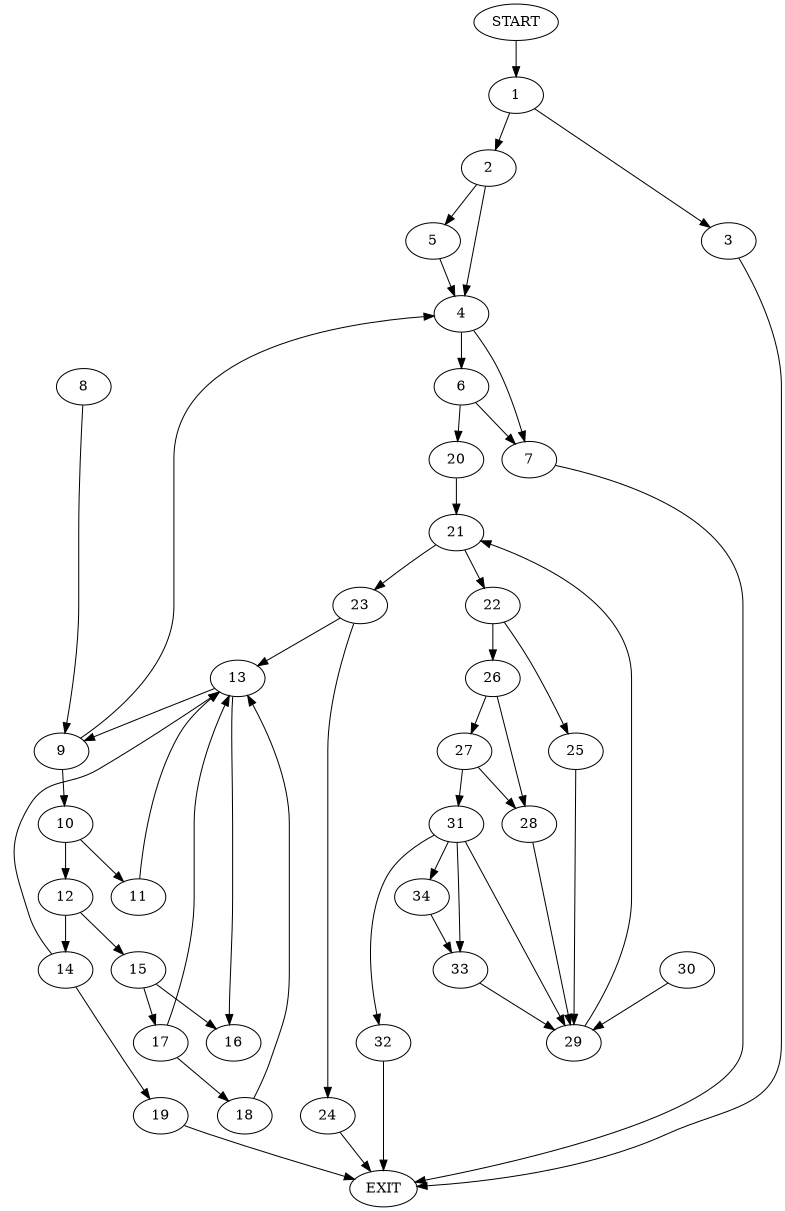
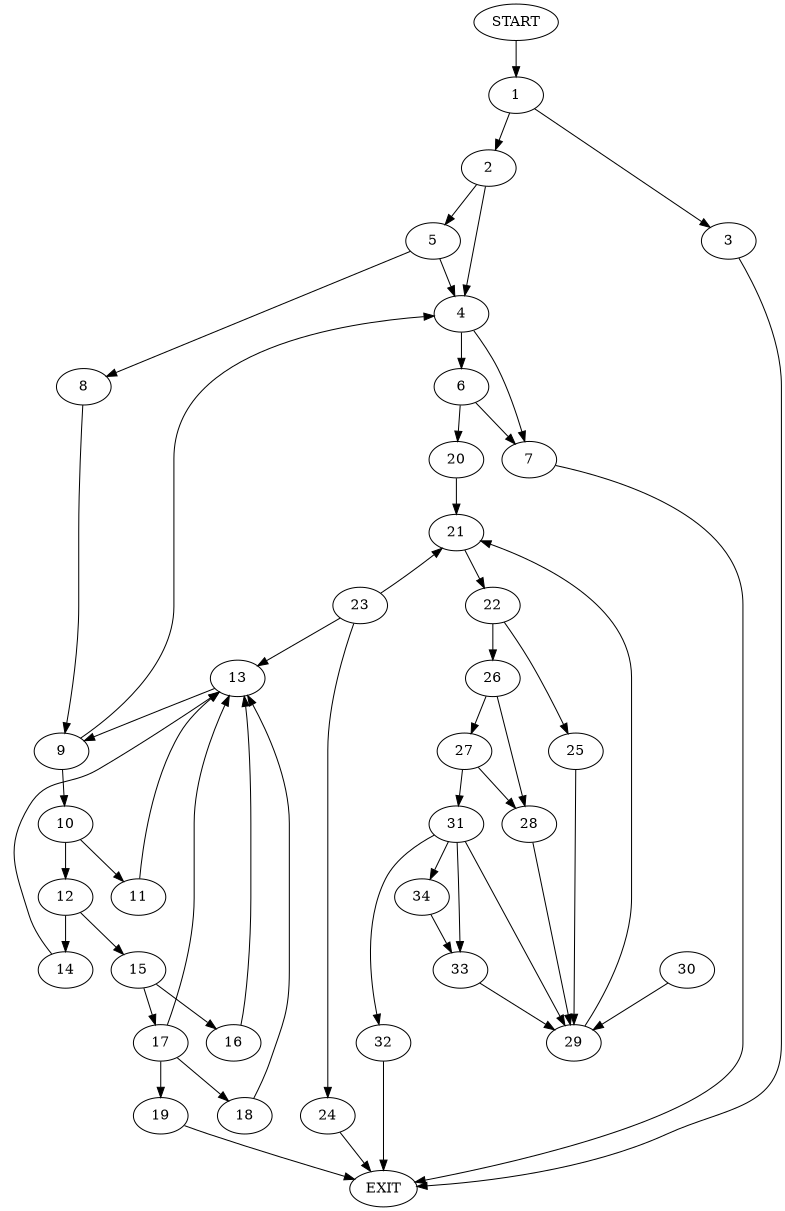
none -> (263, 312)
(409, 564) -> (408, 574)
(233, 856) -> (251, 866)
(110, 1039) -> (161, 1074)
